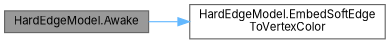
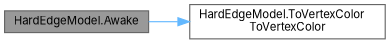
(287, 22) -> (287, 22)
